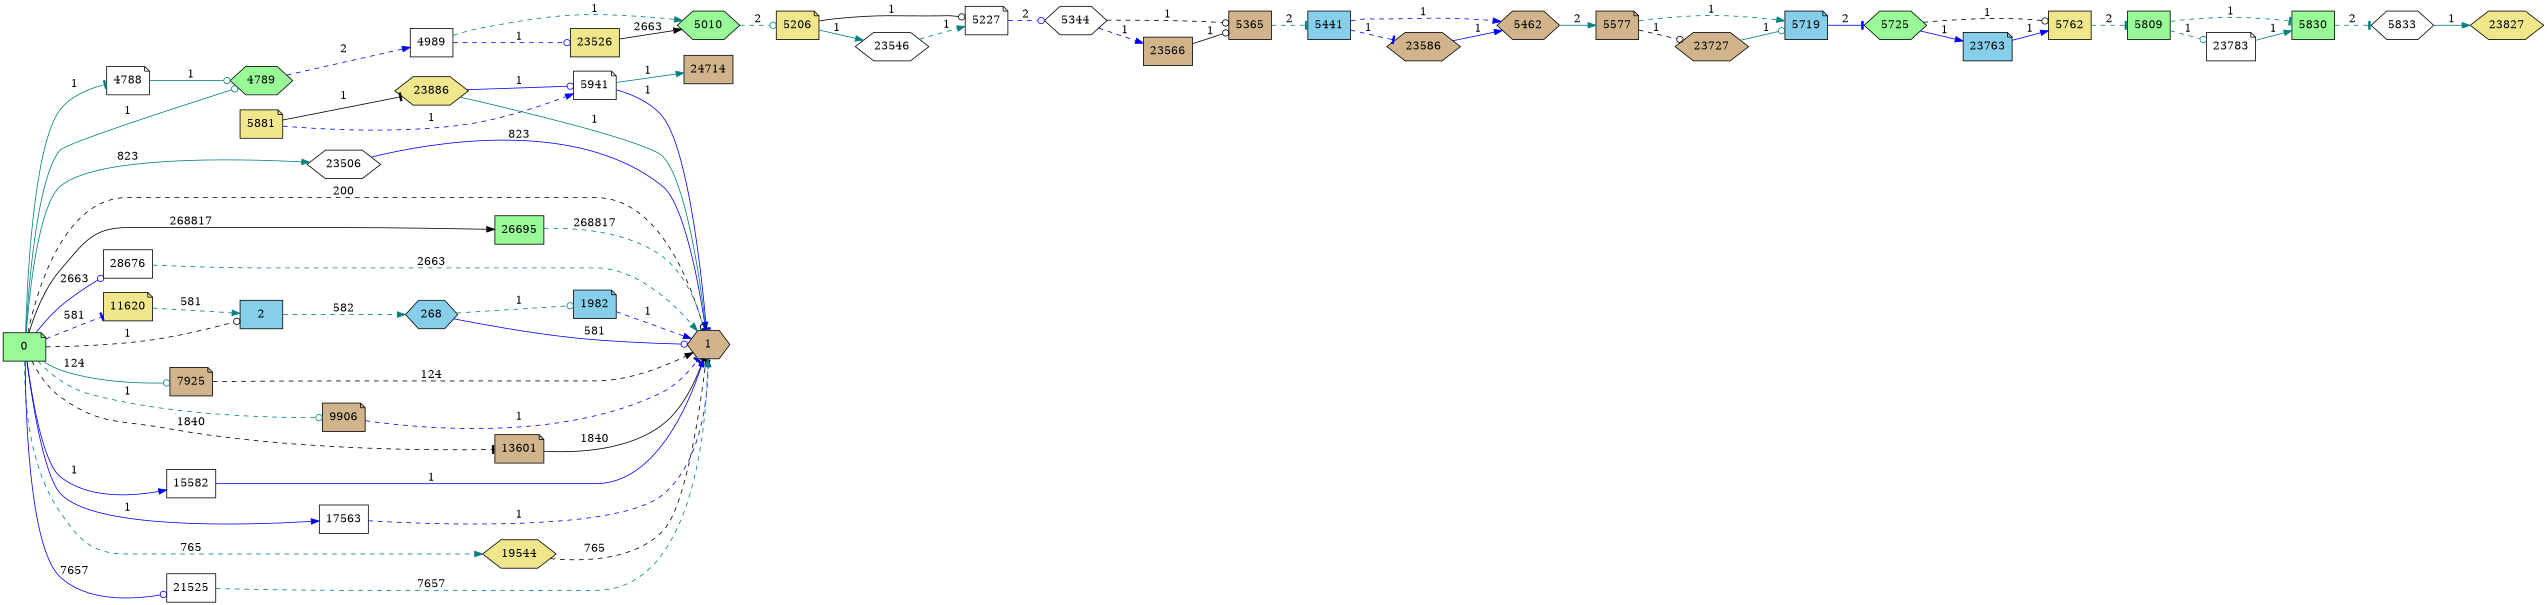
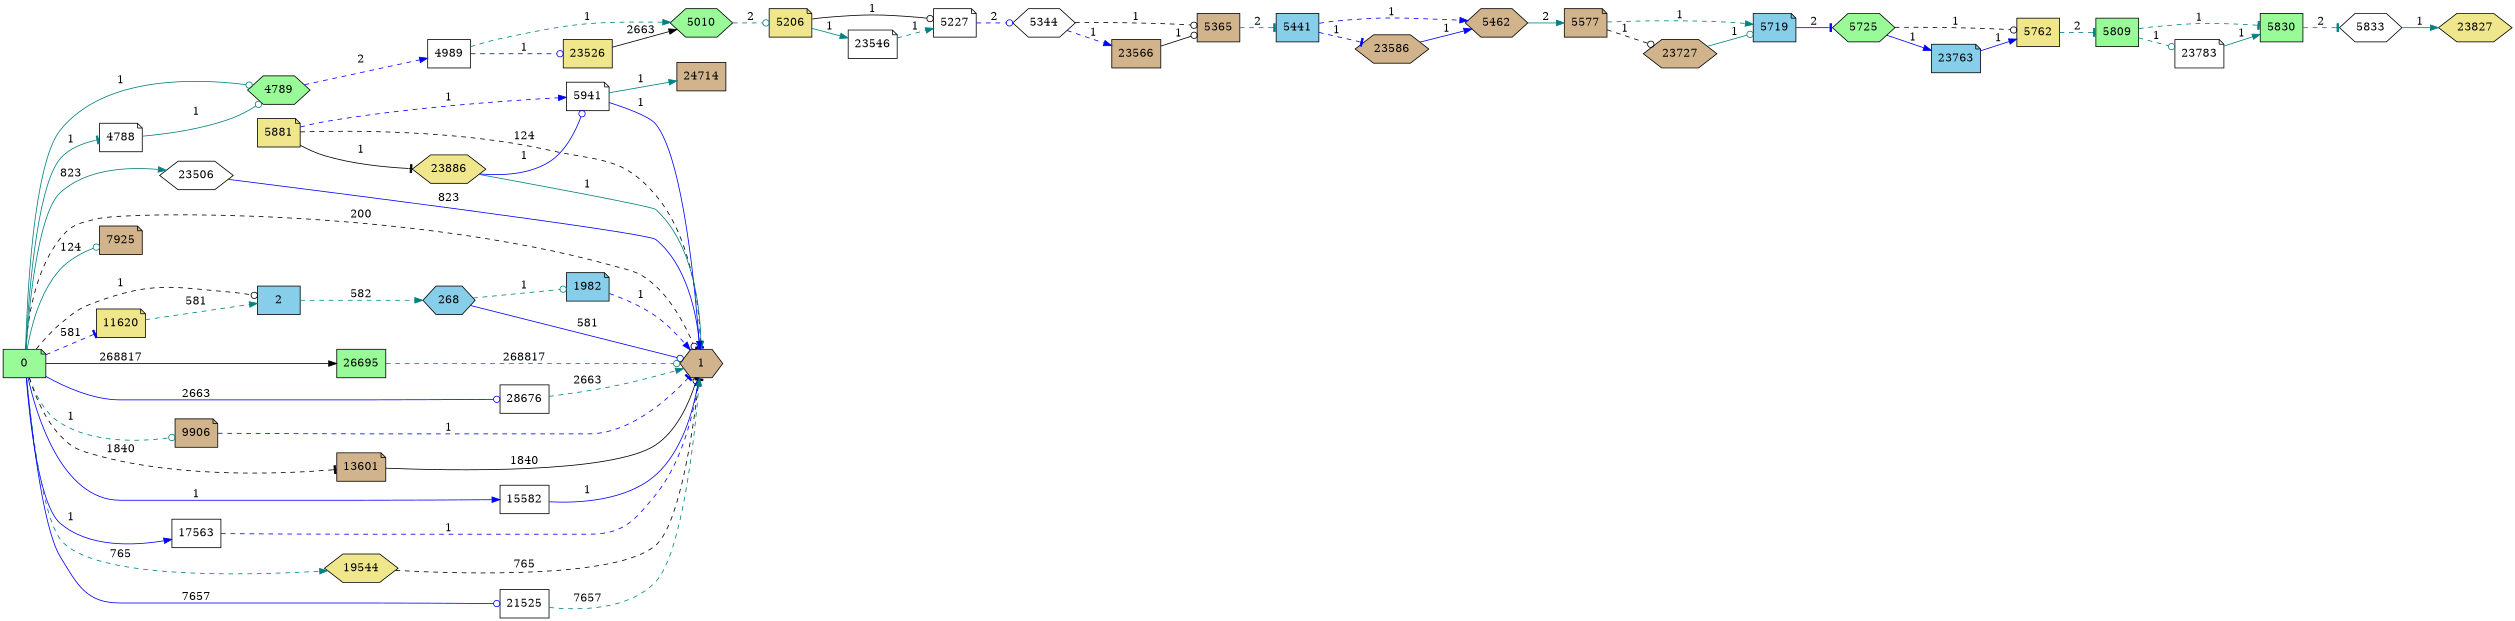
(892, 47) -> (873, 44)
(451, 381) -> (548, 150)
